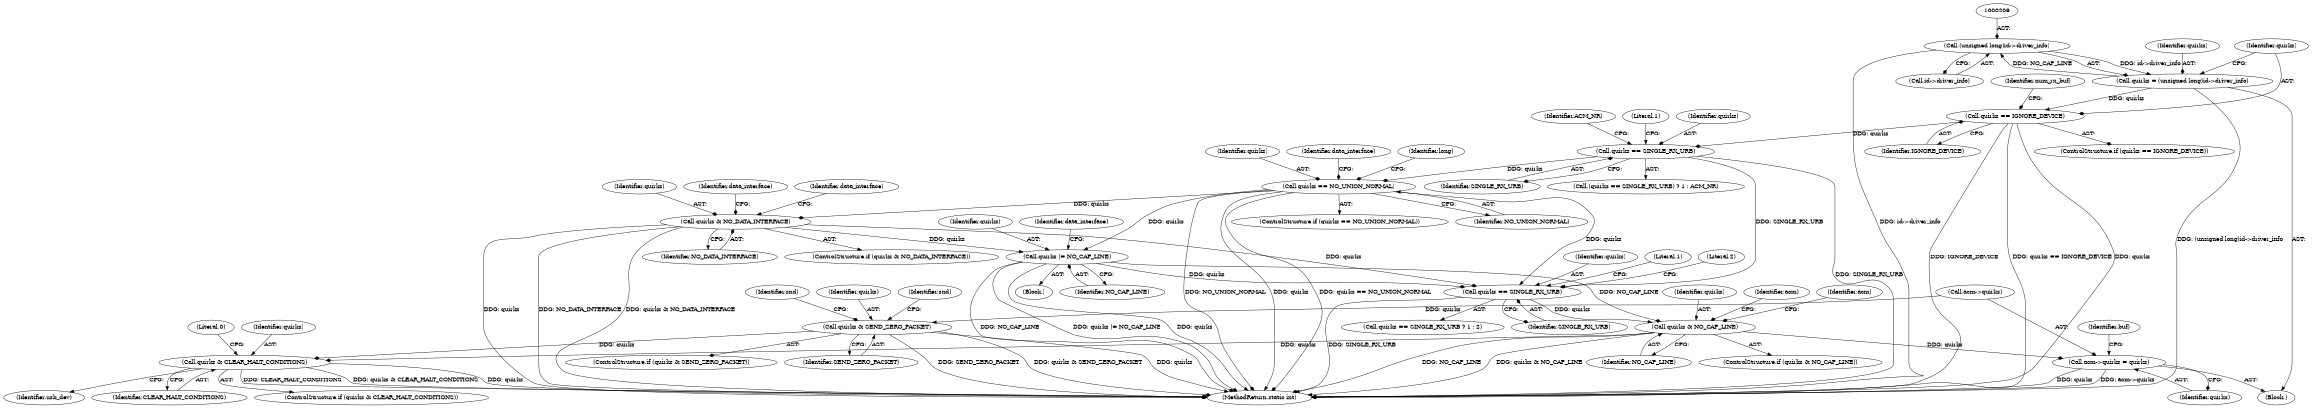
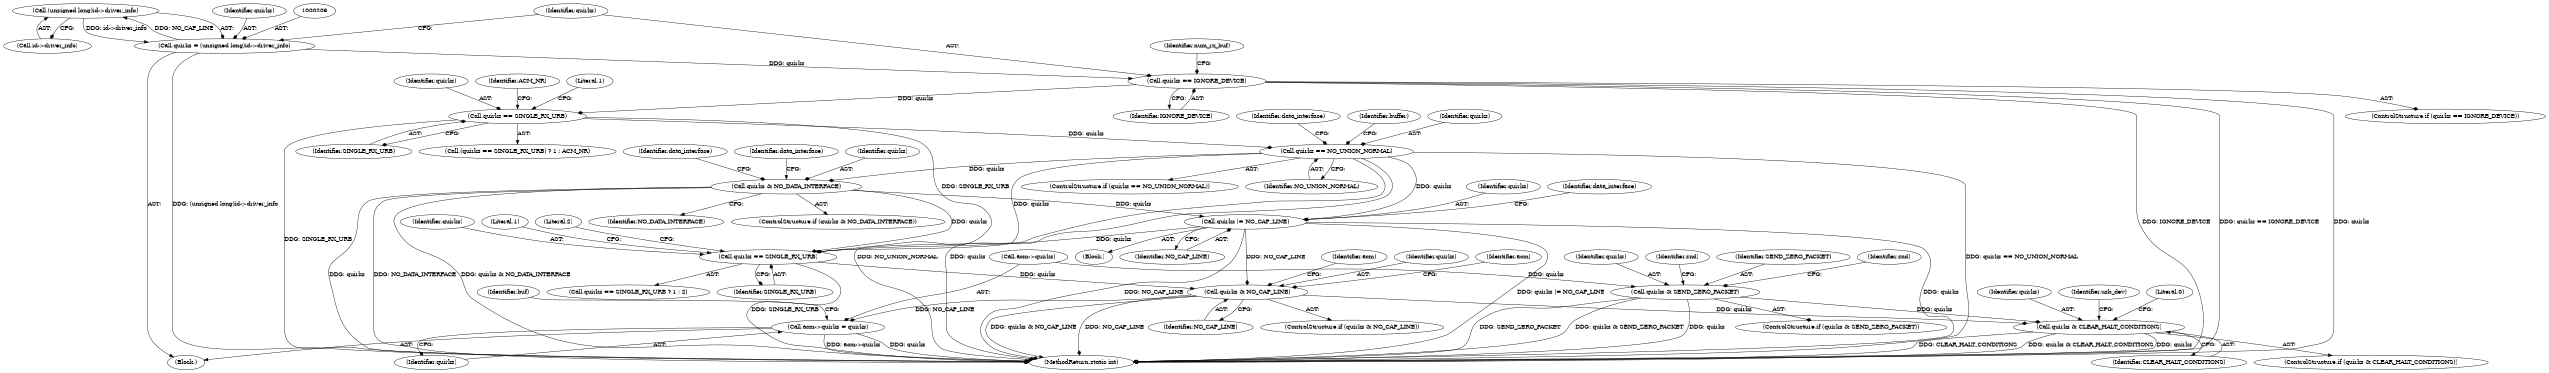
(1997, 26) -> (274, 27)
(1431, 152) -> (1384, 116)
(727, 243) -> none
(852, 341) -> none
(1945, 345) -> (945, 310)
(138, 379) -> (2099, 308)
(1824, 383) -> none
